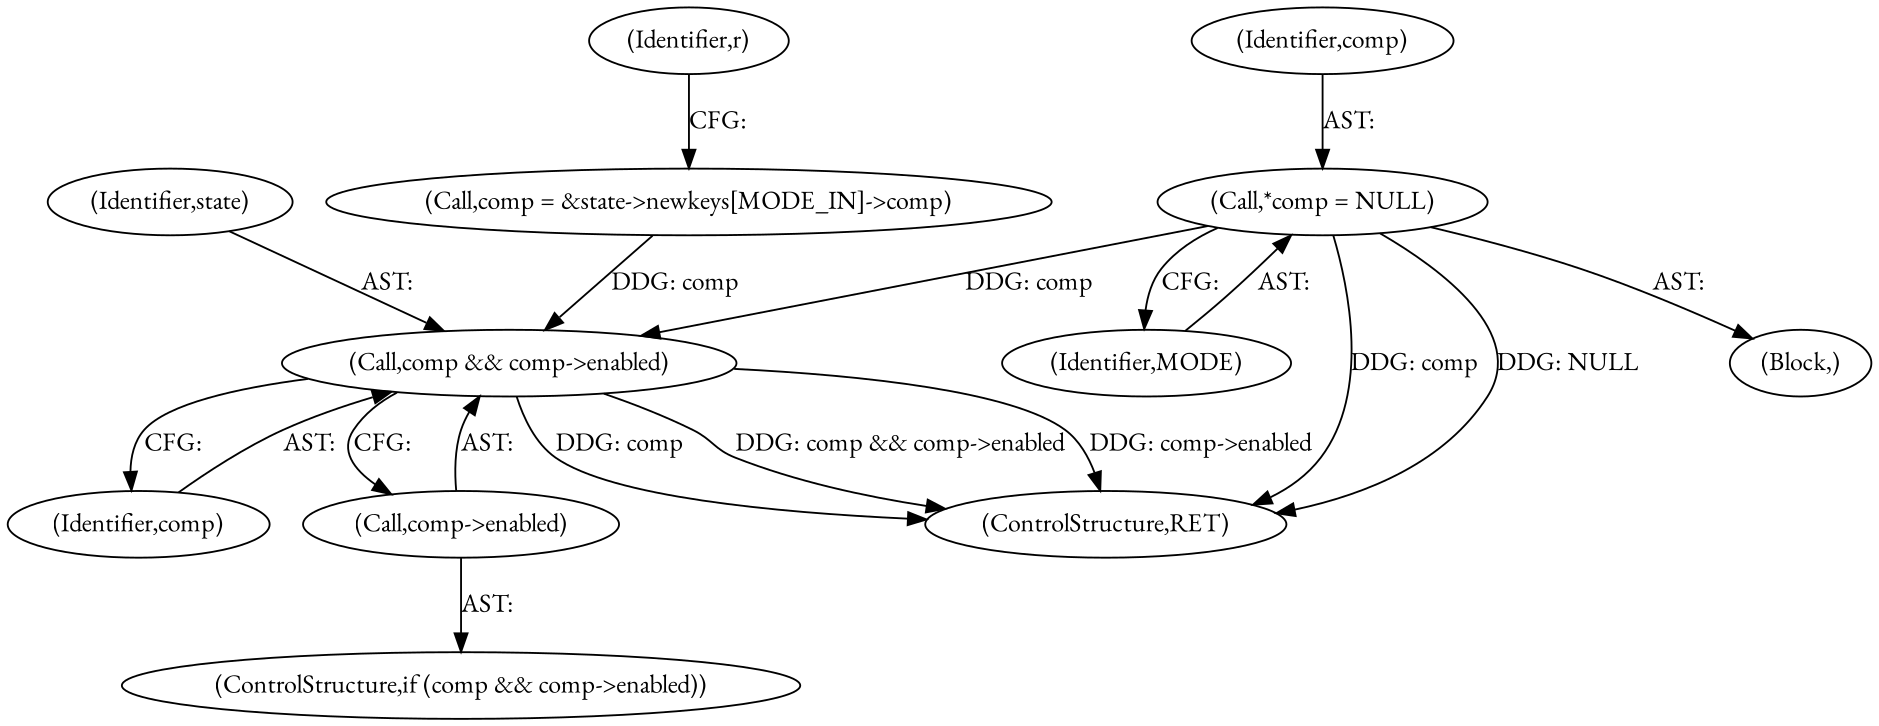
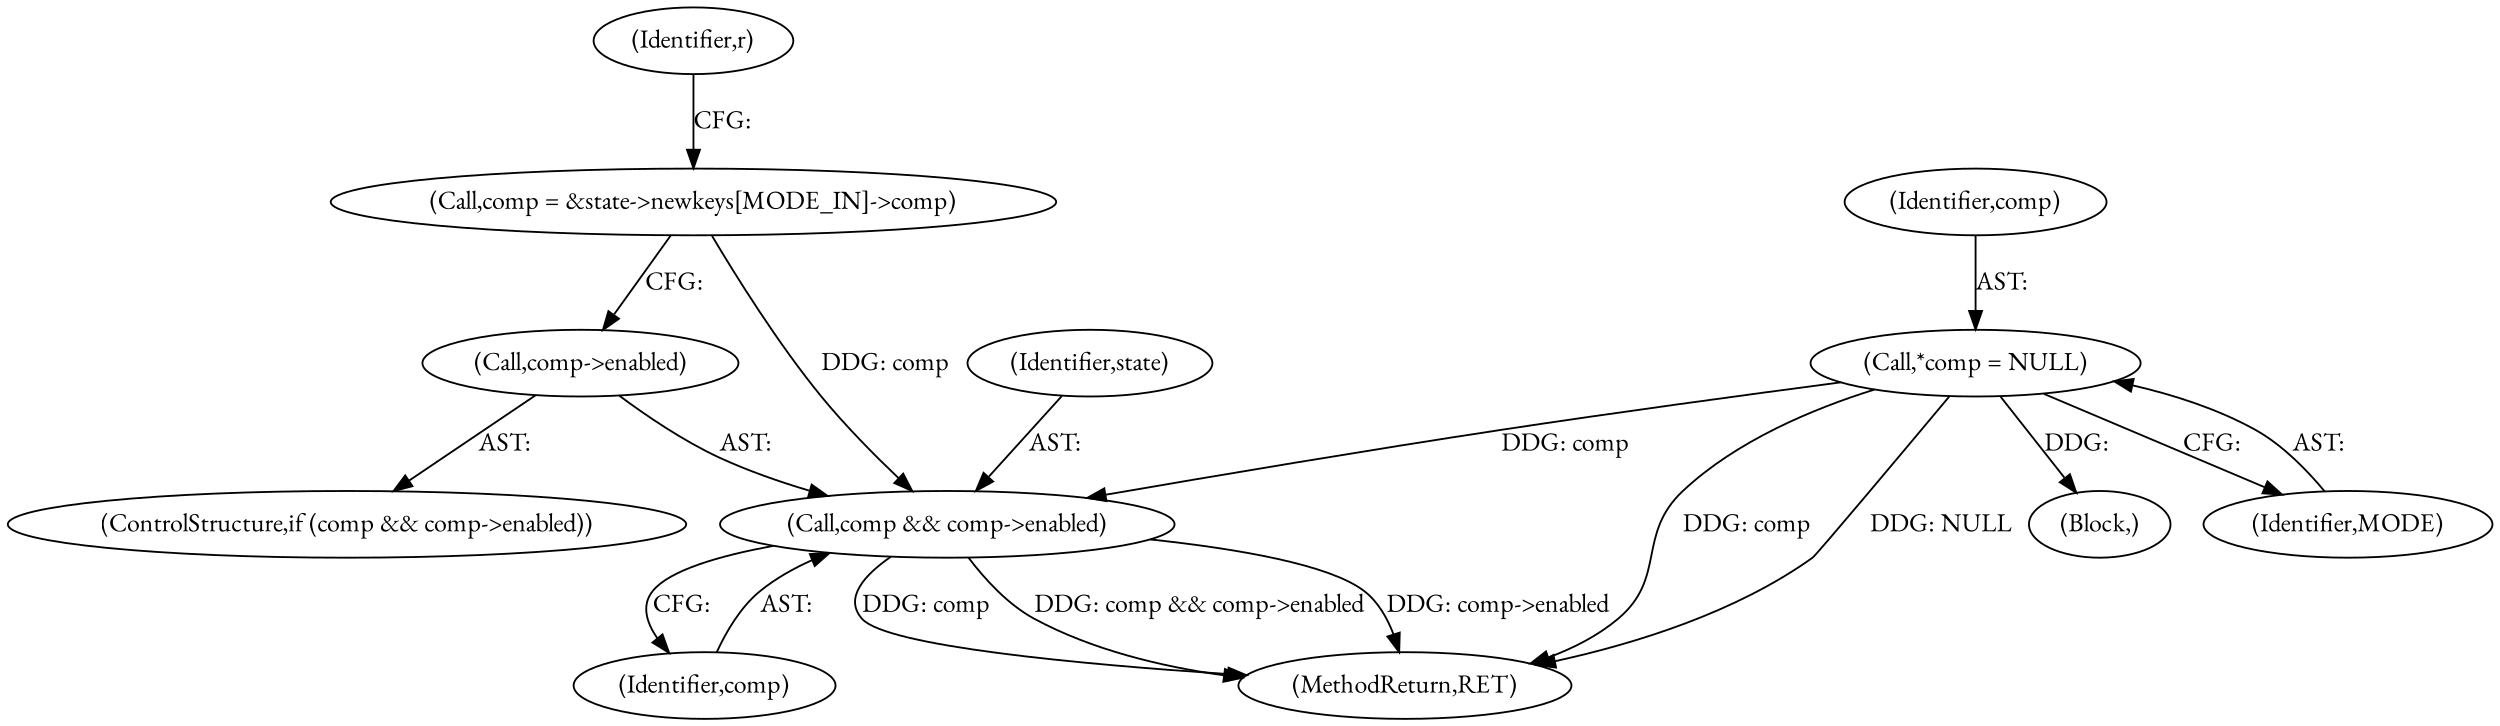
(1682, 283) -> (2080, 444)
(352, 434) -> (642, 275)
(1106, 524) -> (1405, 686)
